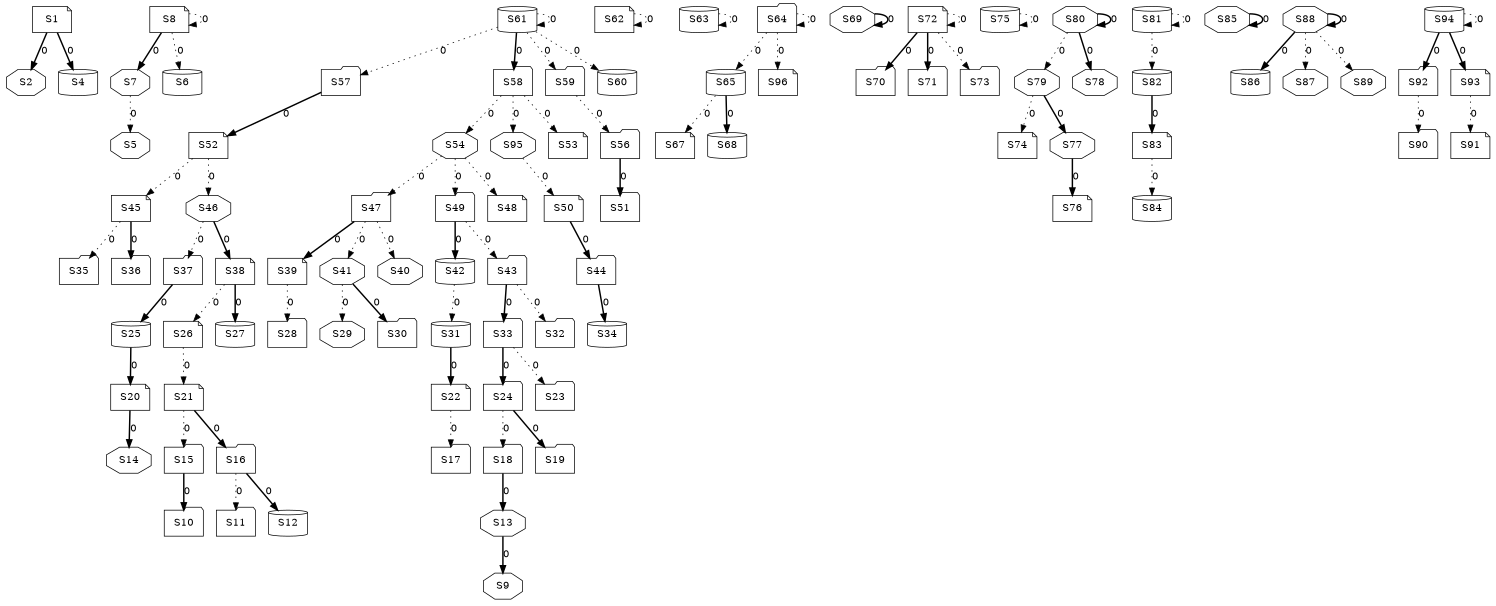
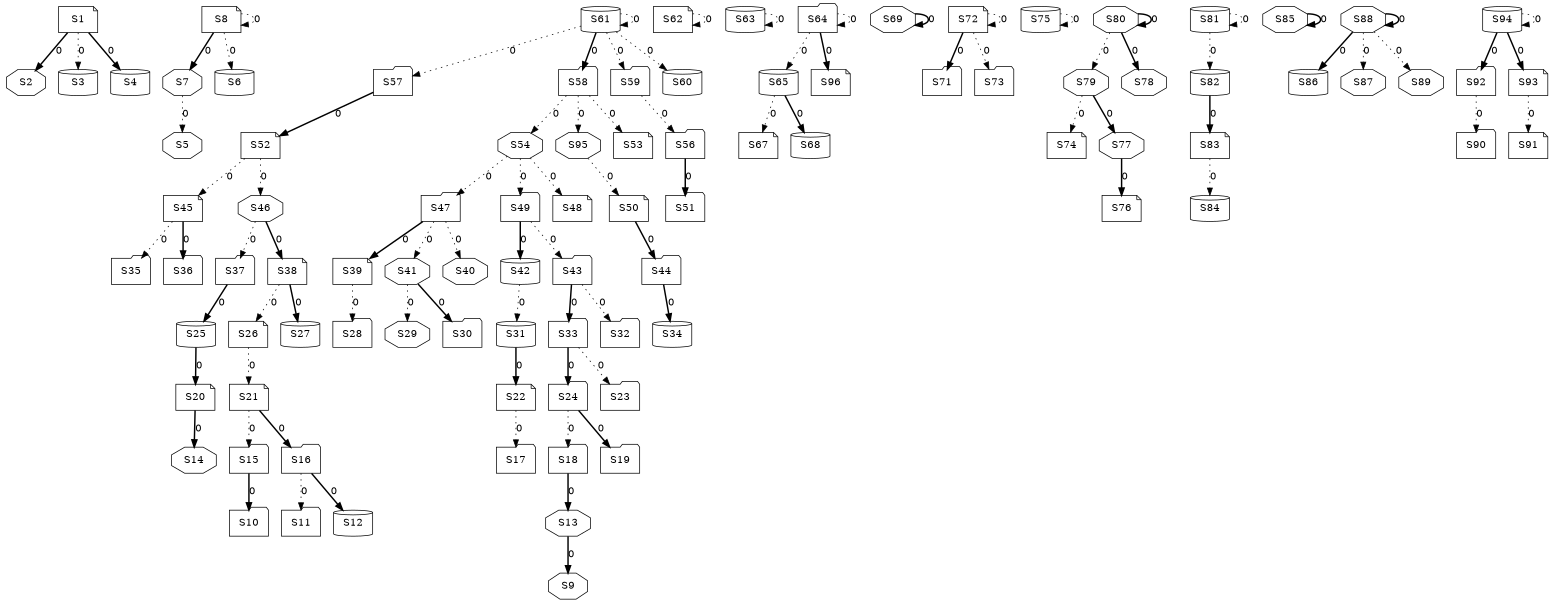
(777, 47) -> (823, 47)
none -> (78, 82)
(876, 82) -> none
